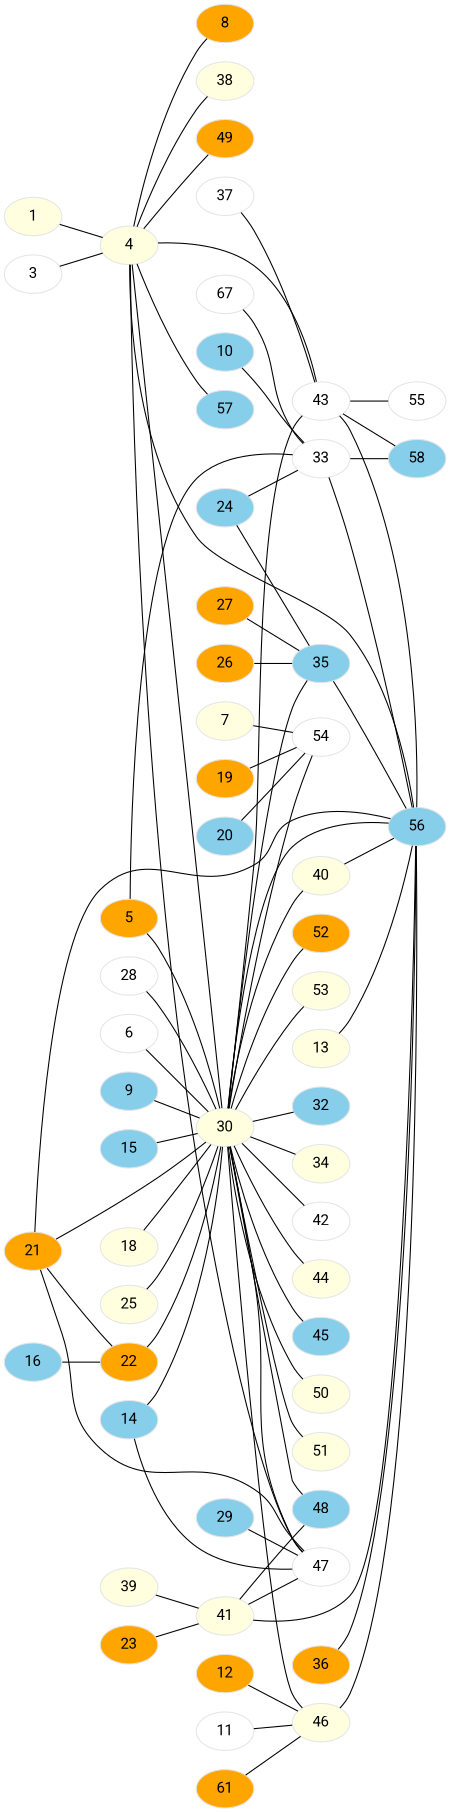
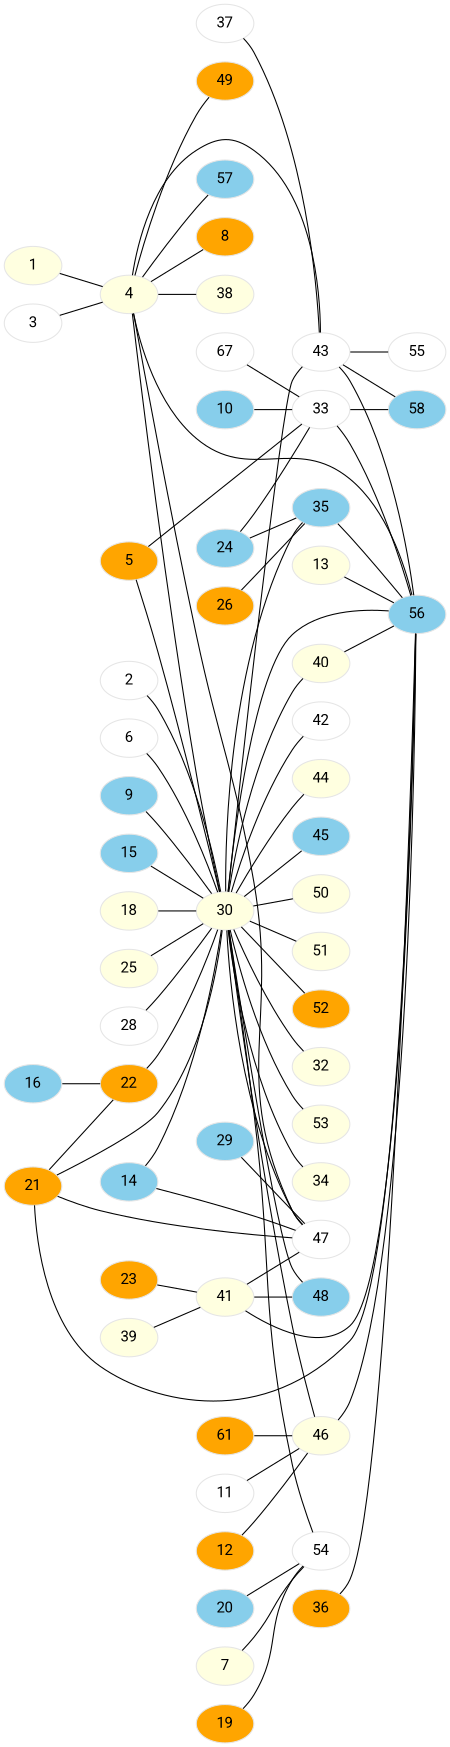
(225, 606) -> none
none -> (129, 681)
(321, 1106) -> (321, 1067)
